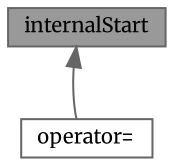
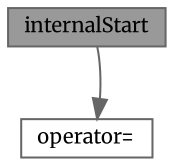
(73, 93) -> (100, 73)
